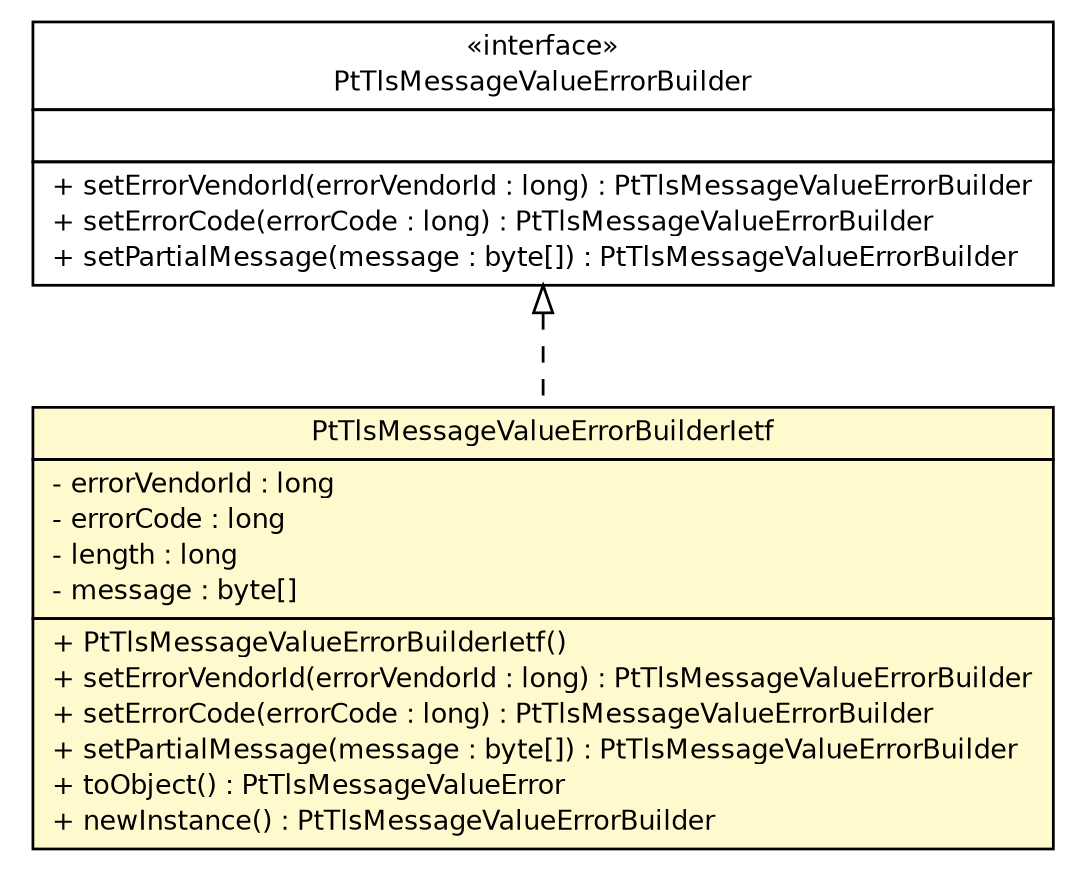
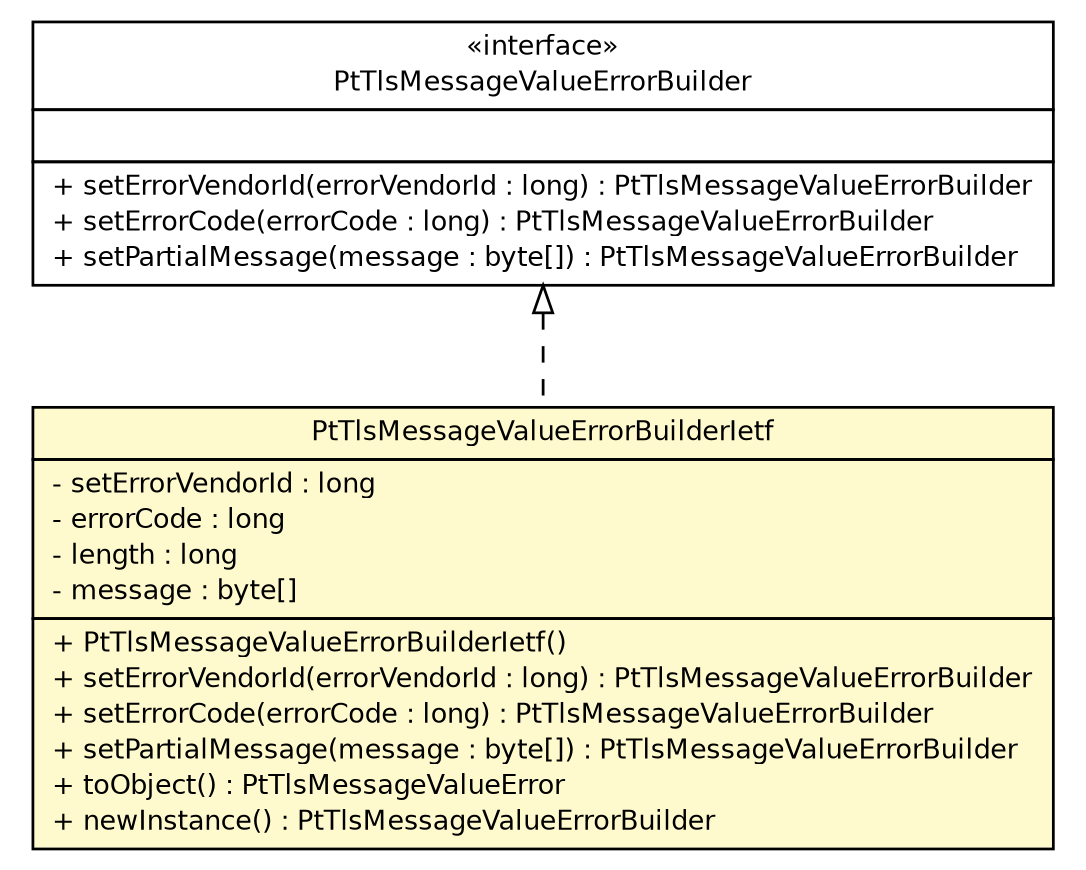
(193, 484) -> (214, 484)
